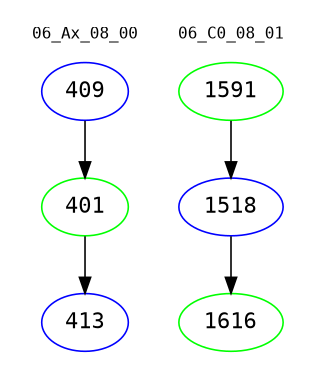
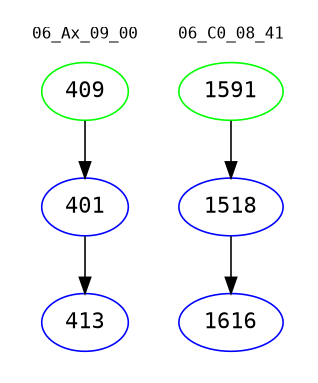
(86, 34) -> (86, 34)
(232, 34) -> (232, 34)
(85, 91) -> (85, 91)
(85, 207) -> (85, 207)
(231, 322) -> (231, 322)
